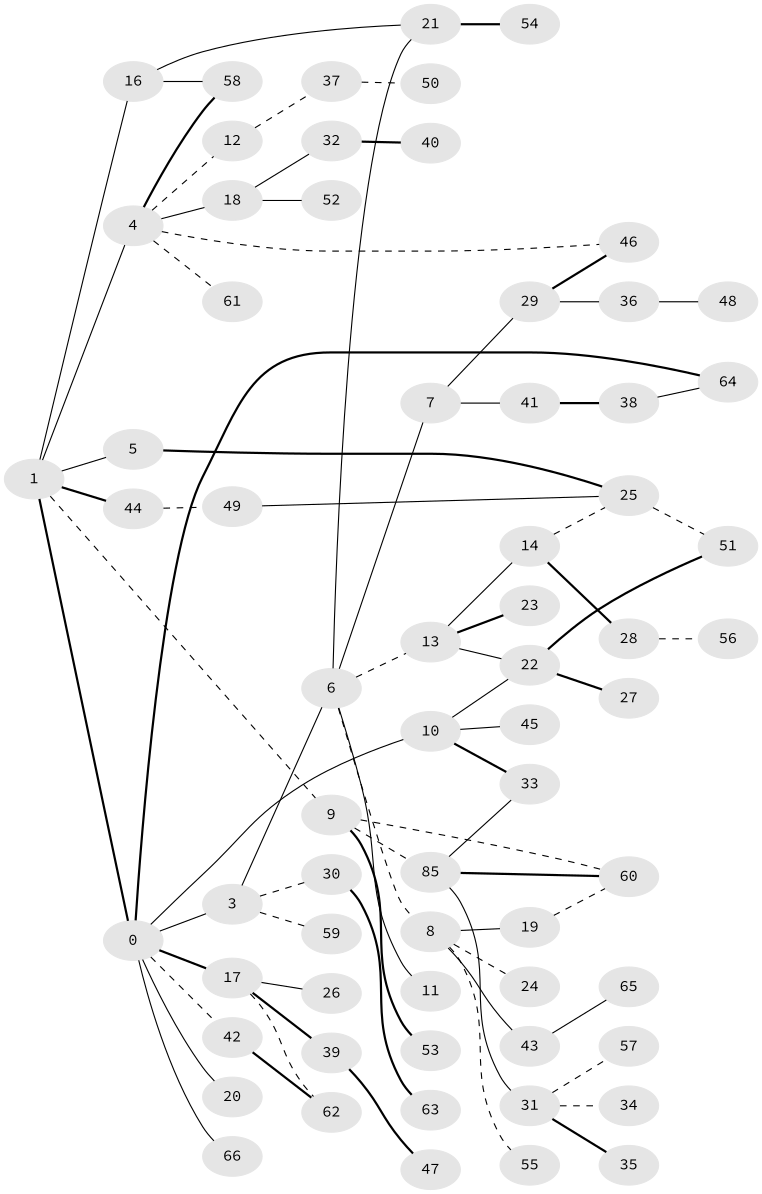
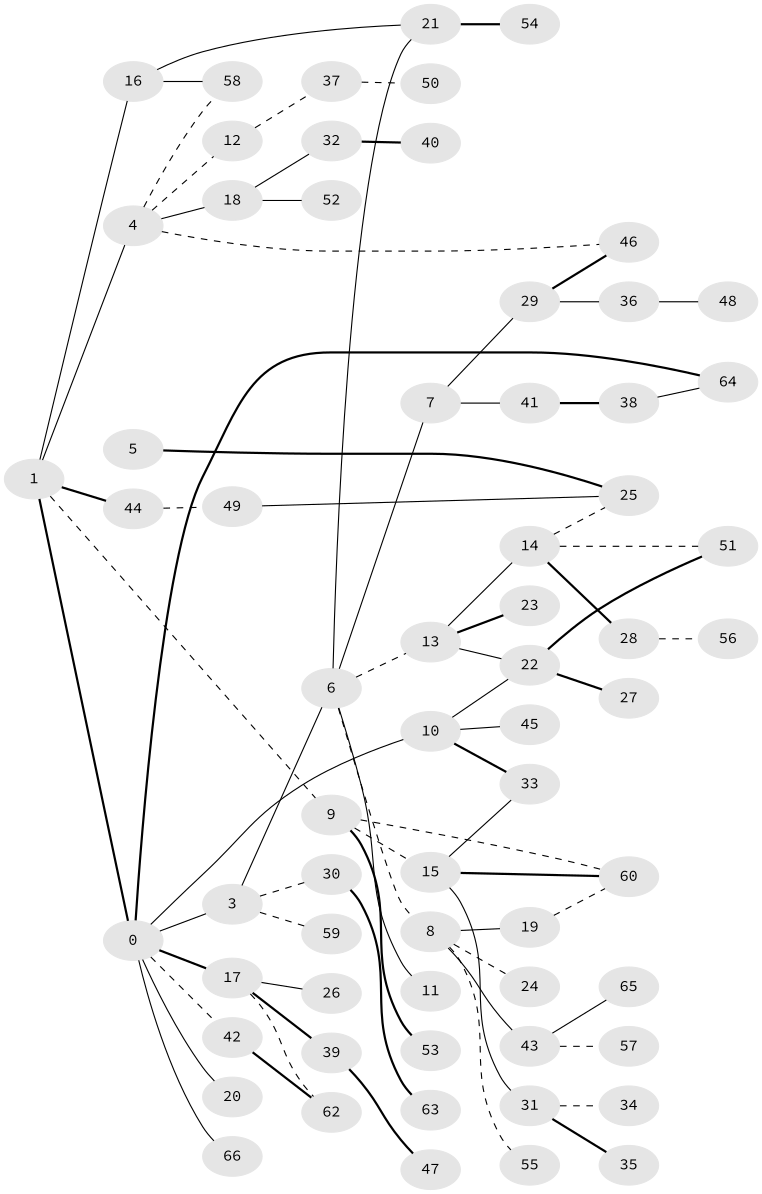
(176, 150) -> (176, 150)
(232, 302) -> none
(84, 464) -> none
(679, 521) -> (629, 546)
(431, 872) -> (431, 872)
(579, 1076) -> (580, 1046)
